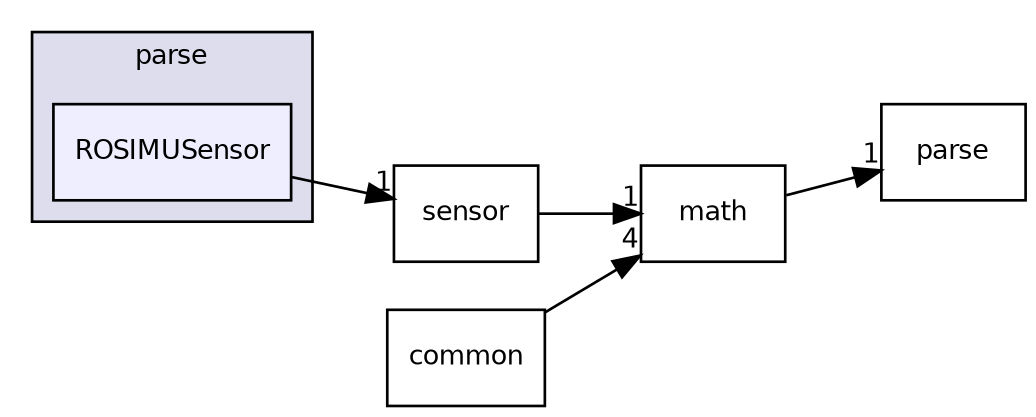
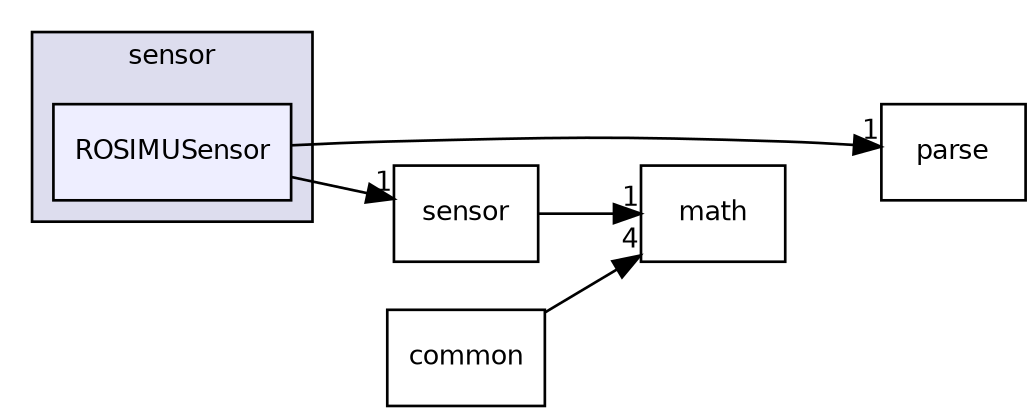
(172, 57) -> (172, 57)
(821, 186) -> (573, 138)
